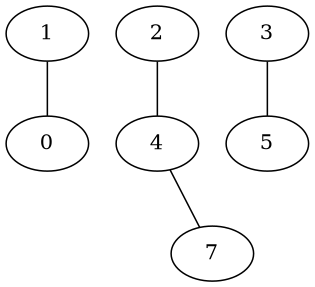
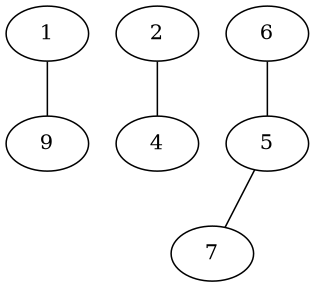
(267, 34) -> (267, 34)
(47, 144) -> (47, 144)
(185, 199) -> (240, 199)
